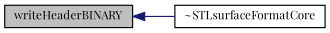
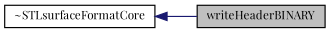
(160, 16) -> (182, 16)
